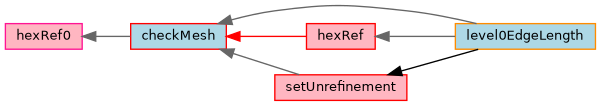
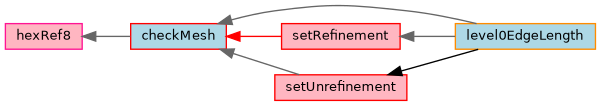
(44, 36) -> (44, 36)
(341, 36) -> (341, 36)
